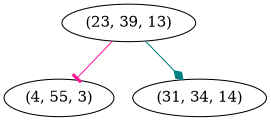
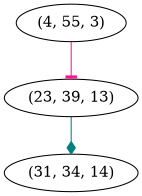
(96, 59) -> (71, 58)
